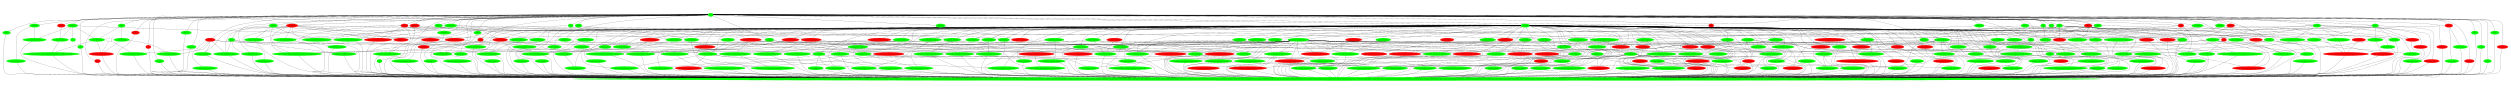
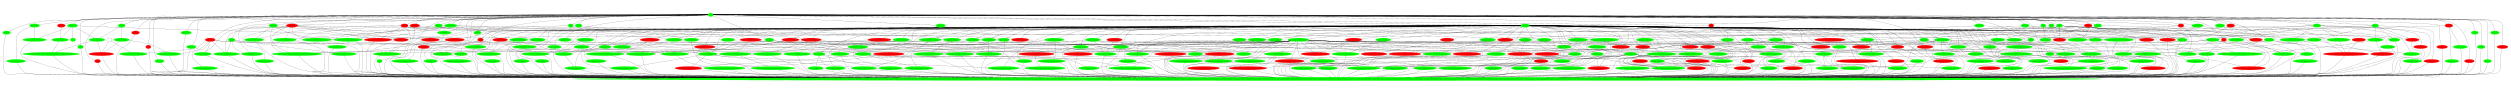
(661, 68) -> none
